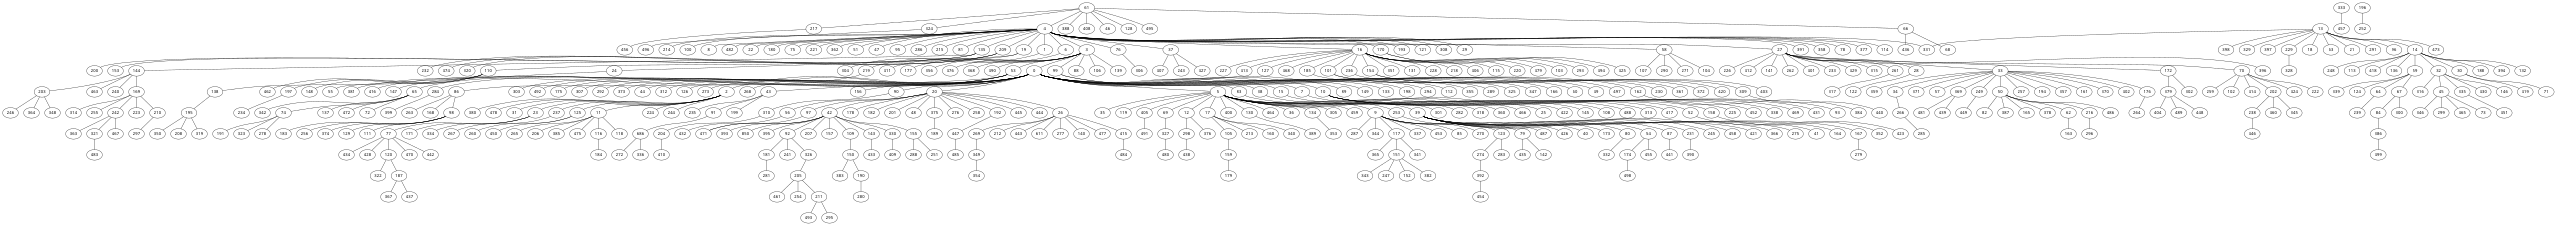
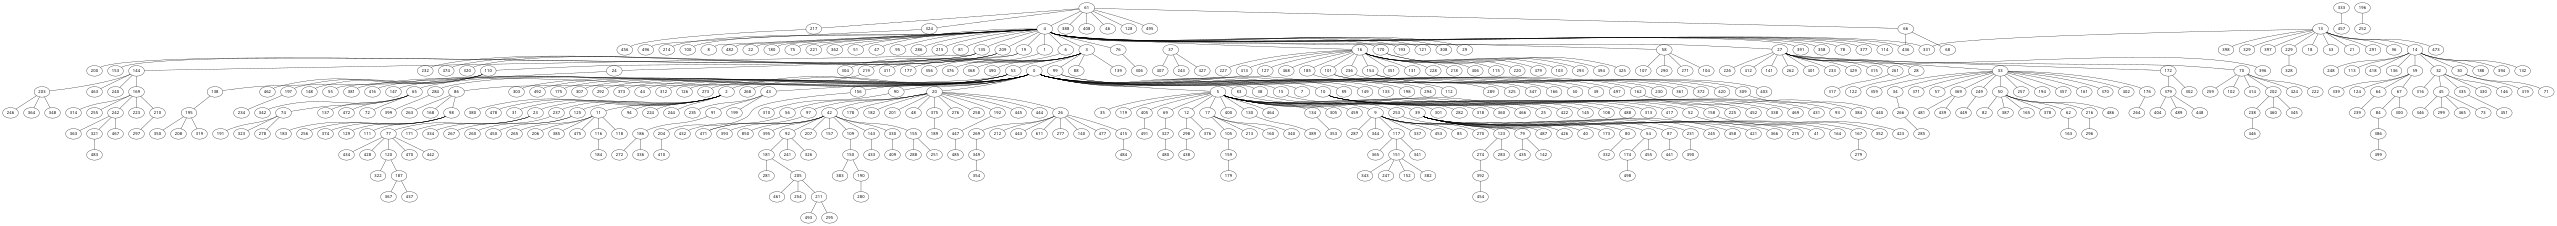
(1109, 42) -> (1475, 39)
(1097, 71) -> none
(1470, 92) -> none
(1496, 102) -> (1507, 102)
none -> (629, 113)
(1292, 113) -> none
(709, 123) -> (756, 107)
(640, 134) -> (640, 134)
(803, 165) -> (782, 165)
